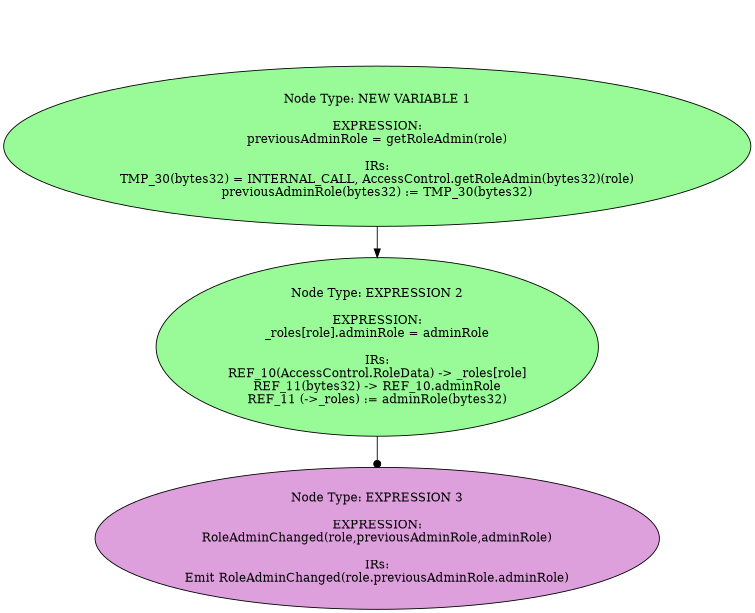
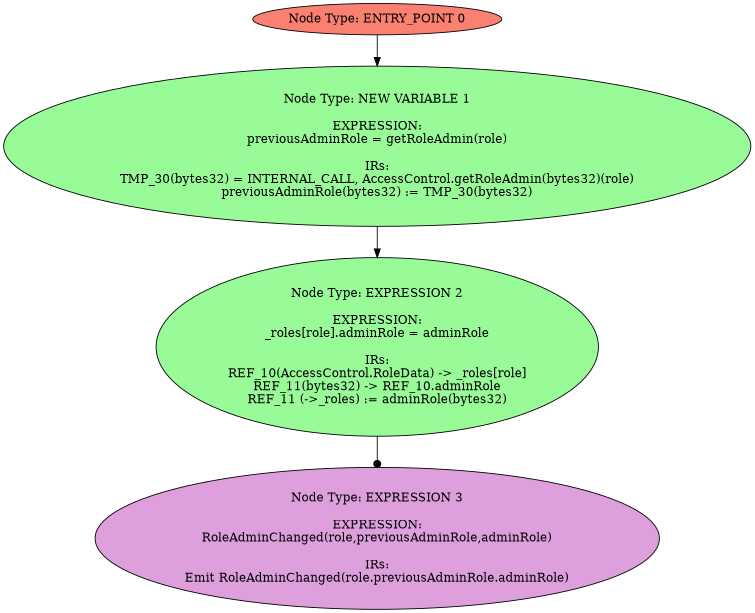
none -> (377, 19)
